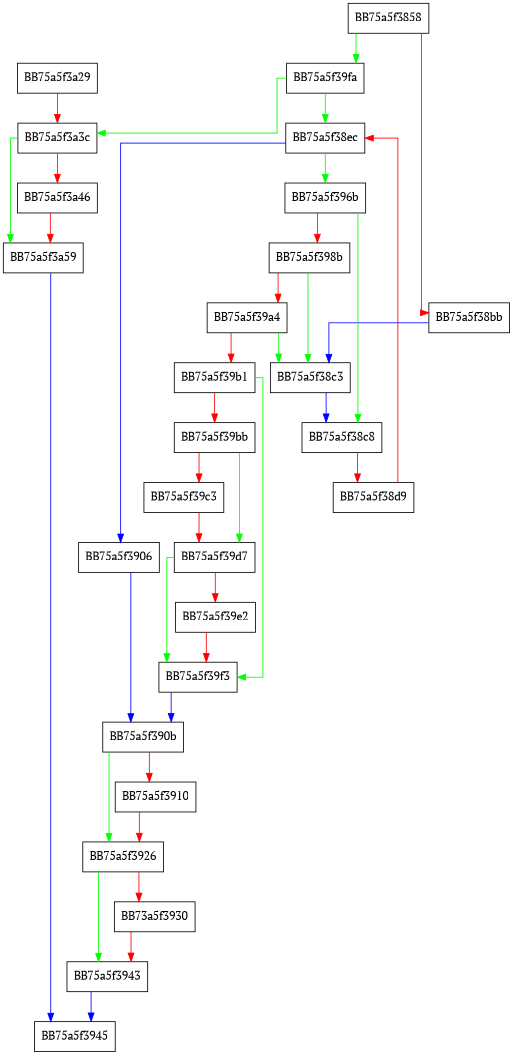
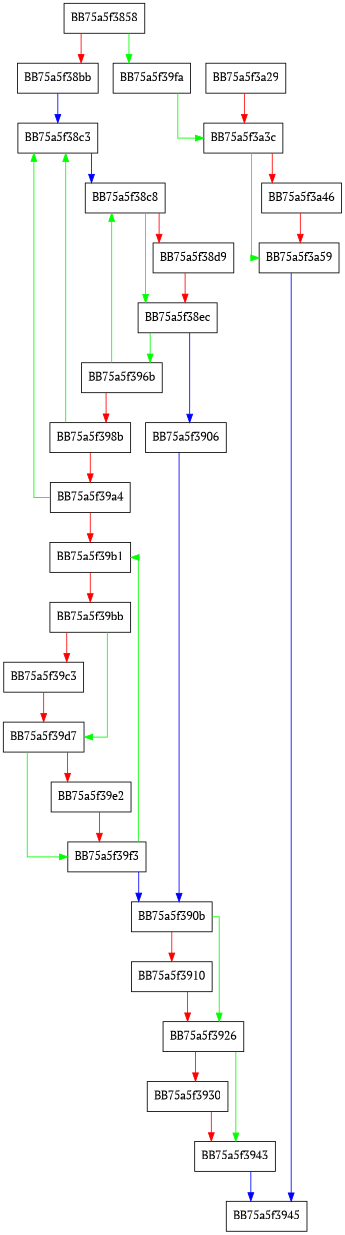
(325, 104) -> (146, 254)
(263, 532) -> (138, 699)
(155, 917) -> (188, 1097)
